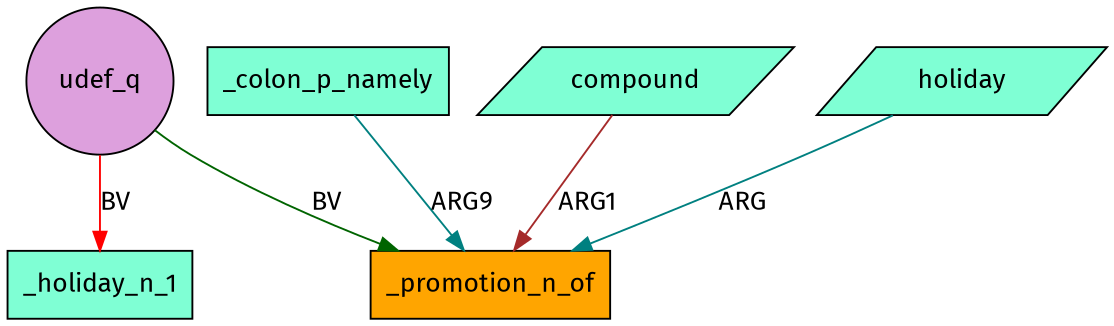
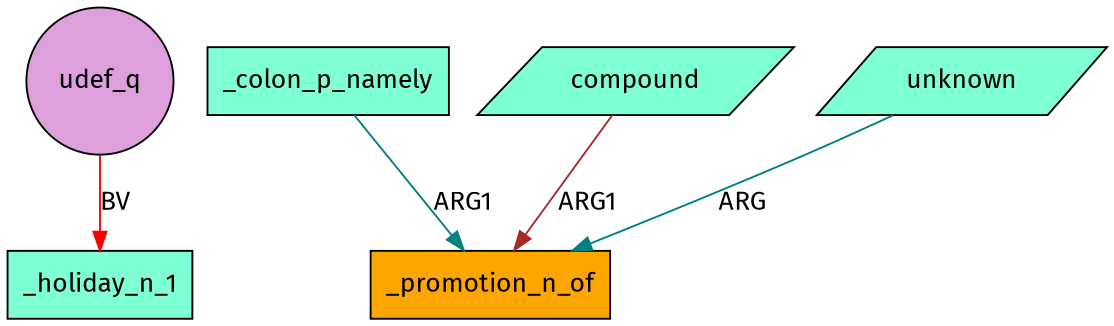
(962, 81) -> (962, 81)
(264, 194) -> none
(463, 203) -> (463, 203)
